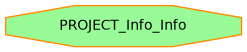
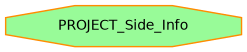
(124, 26) -> (124, 26)
